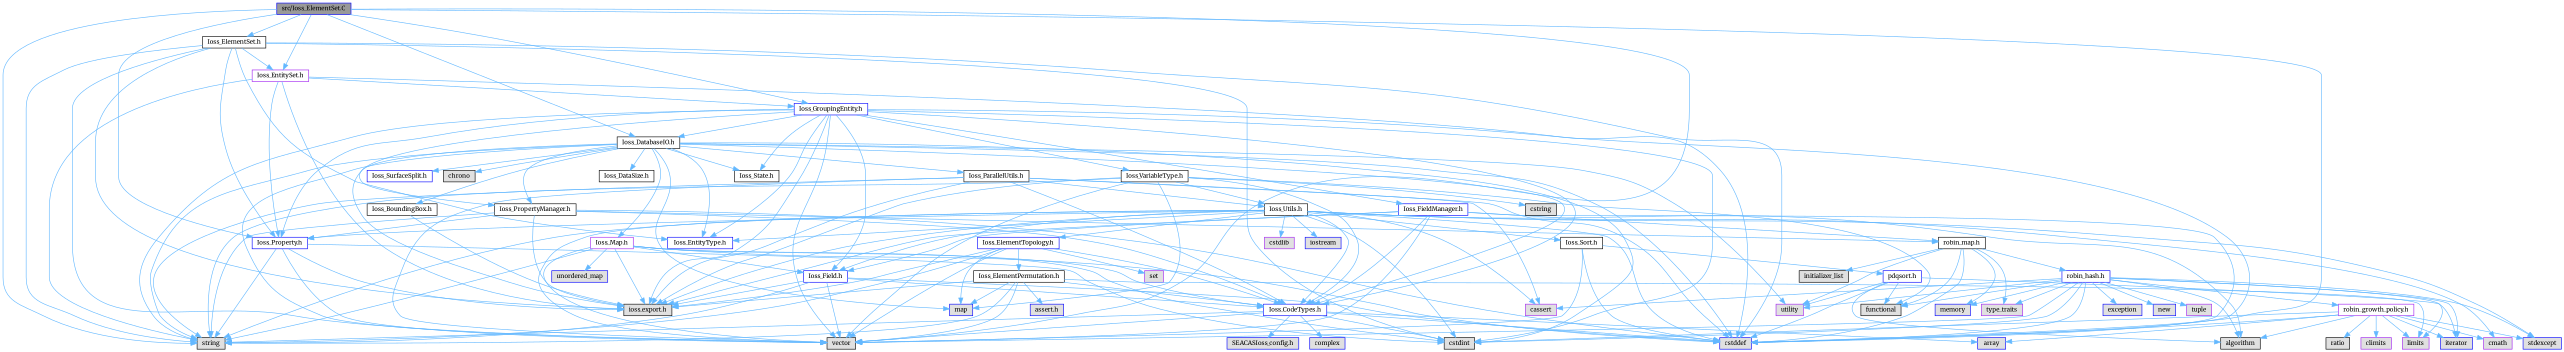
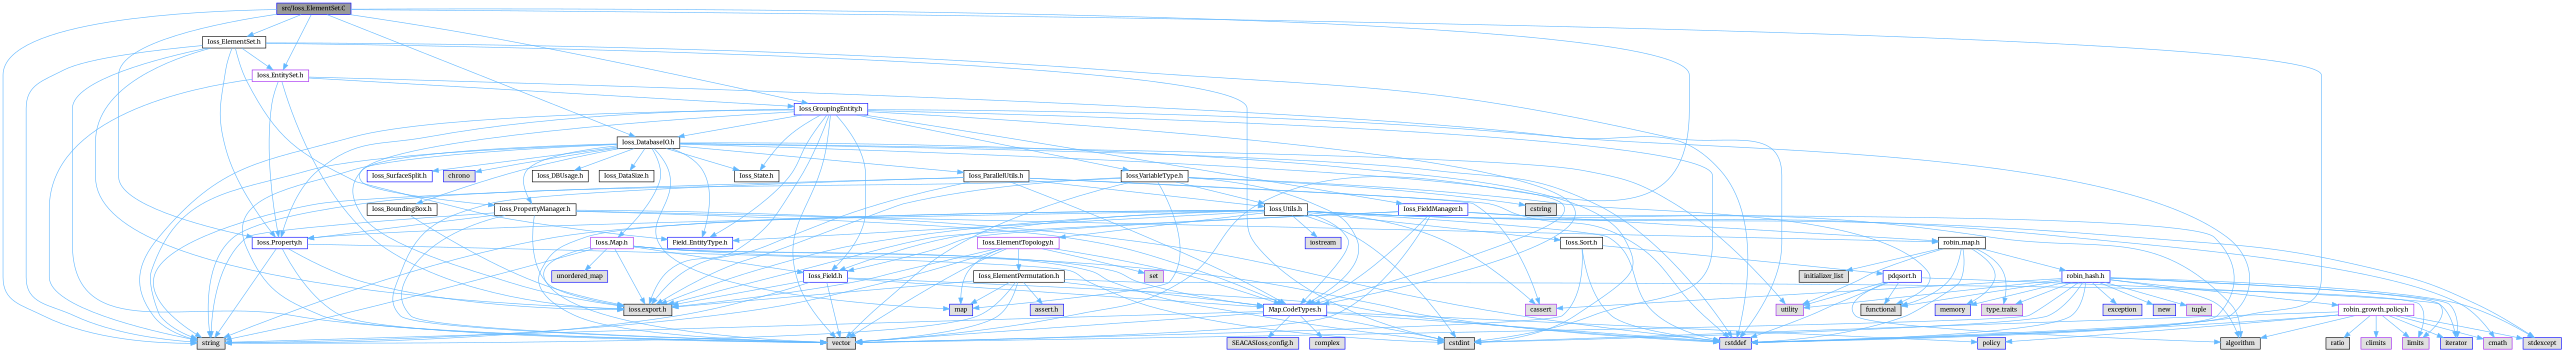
(459, 176) -> (459, 176)
none -> (560, 176)
(700, 243) -> (700, 243)
(1018, 243) -> (1018, 243)
(1279, 243) -> none
(1295, 310) -> (1295, 310)
none -> (408, 313)
(1992, 343) -> (1992, 343)
